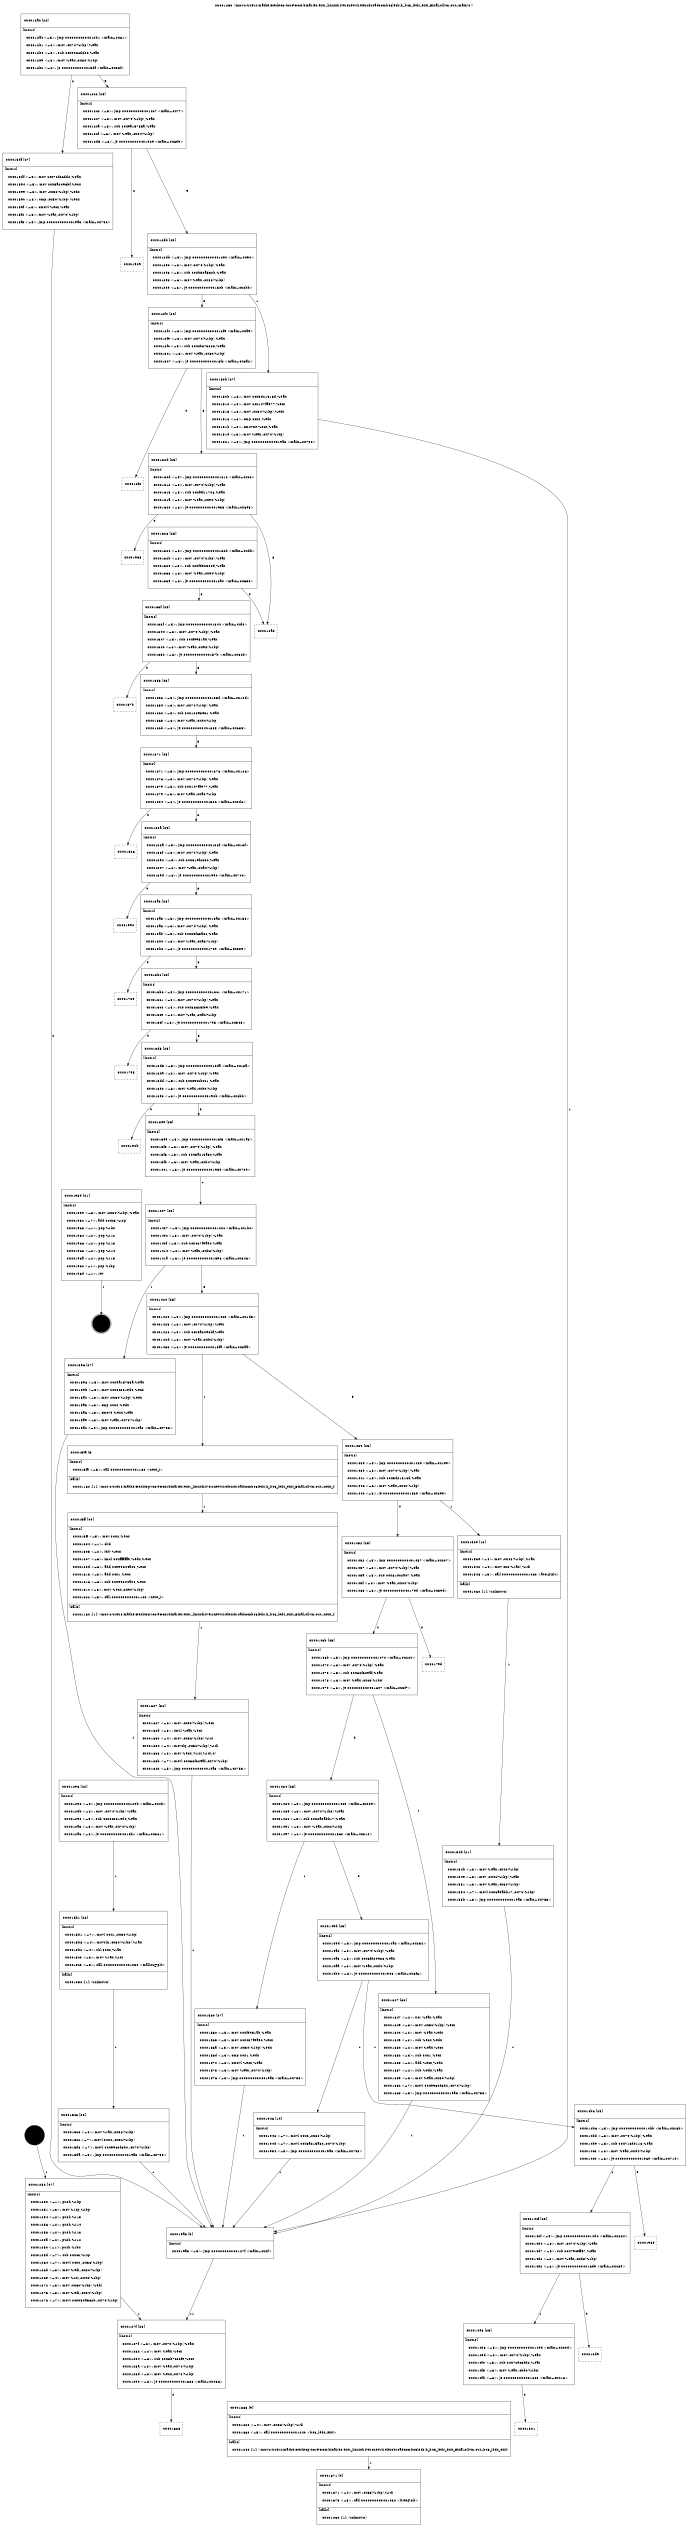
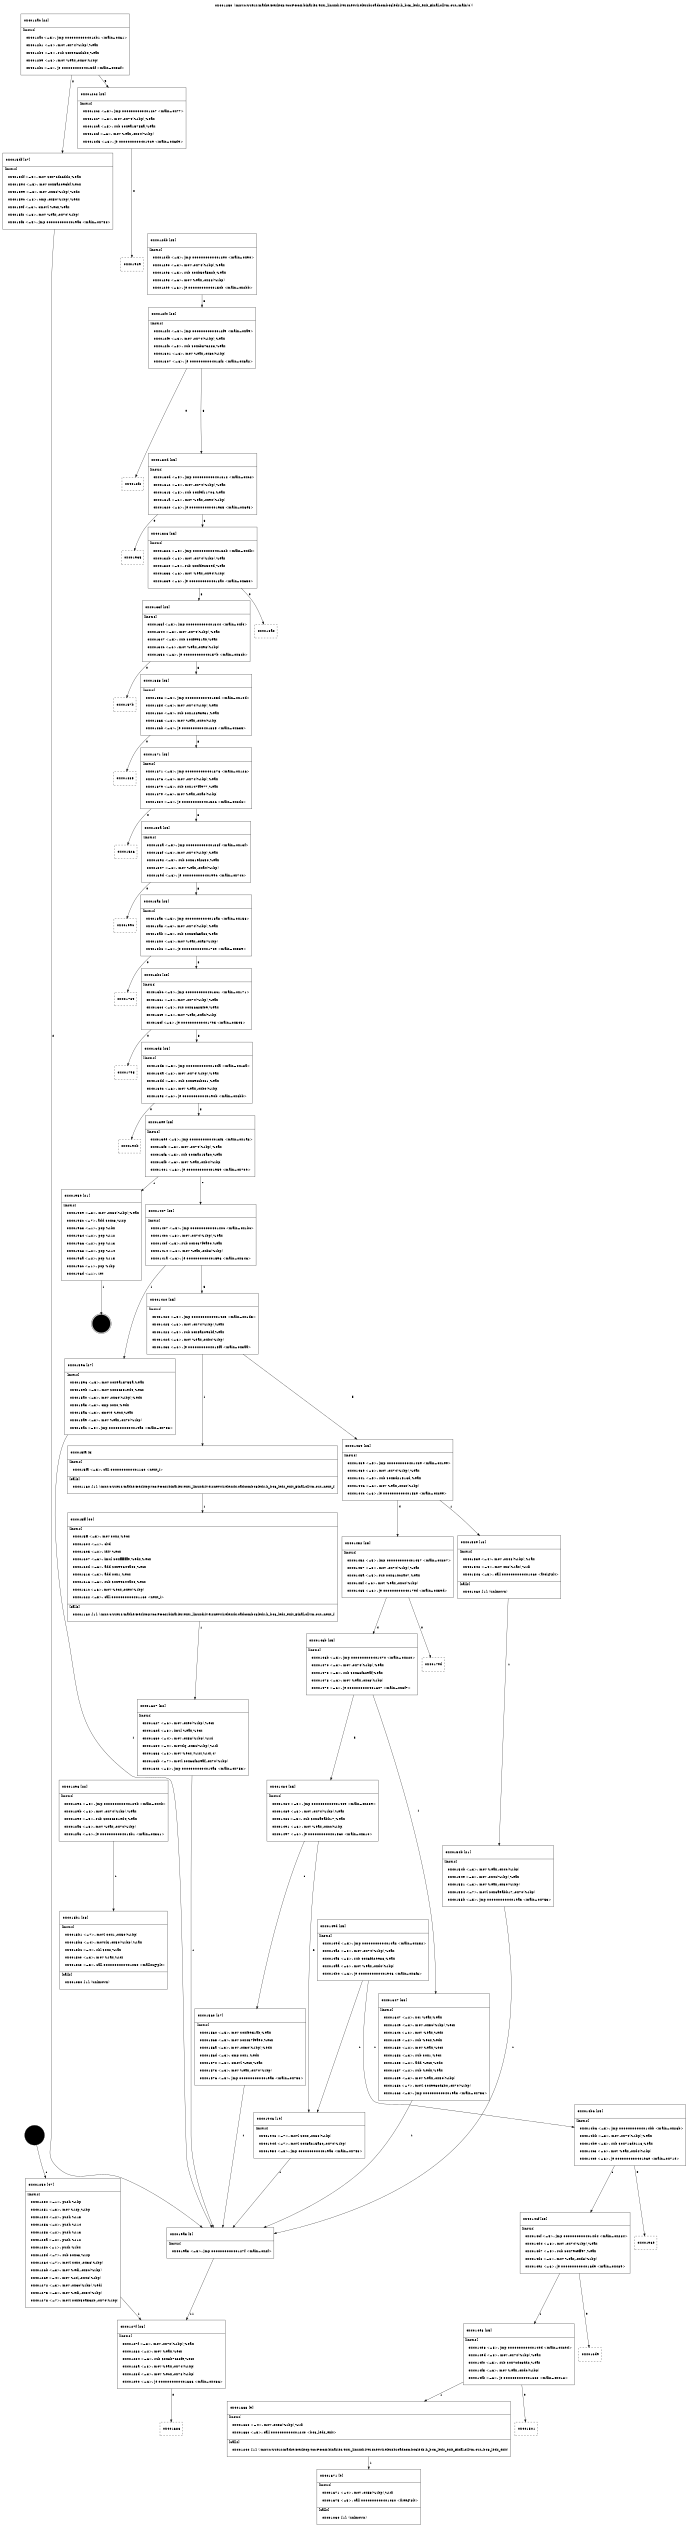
(166, 190) -> none
(262, 411) -> none
(270, 566) -> (203, 520)
none -> (125, 778)
none -> (151, 1183)
(347, 1879) -> (309, 1975)
(114, 2135) -> none
none -> (445, 2391)
